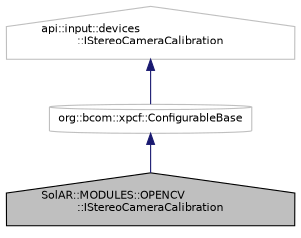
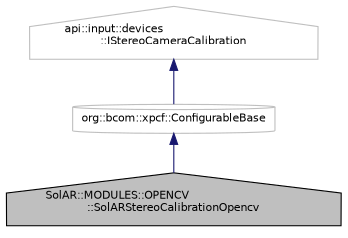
(151, 202) -> (174, 202)
